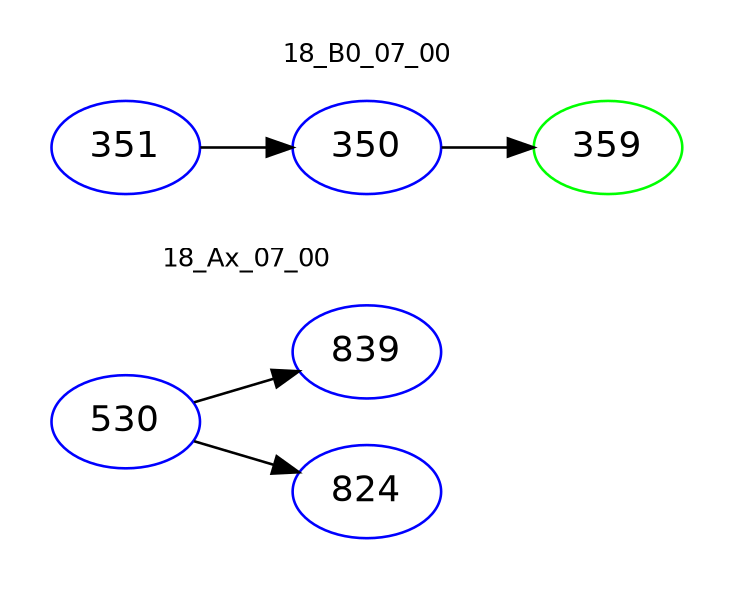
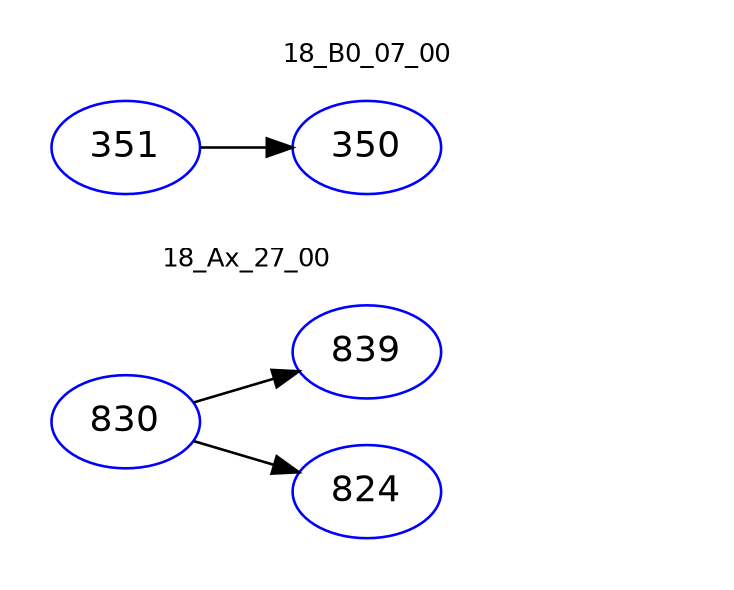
(608, 147) -> none
(246, 260) -> (246, 260)
(126, 422) -> (126, 422)
